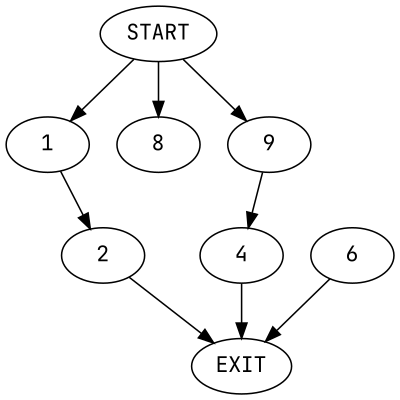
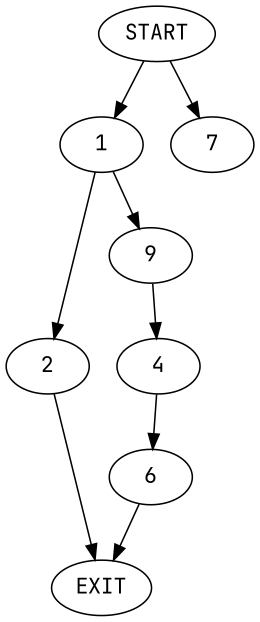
(209, 85) -> (123, 193)
(159, 145) -> (212, 145)
(242, 303) -> (155, 414)
